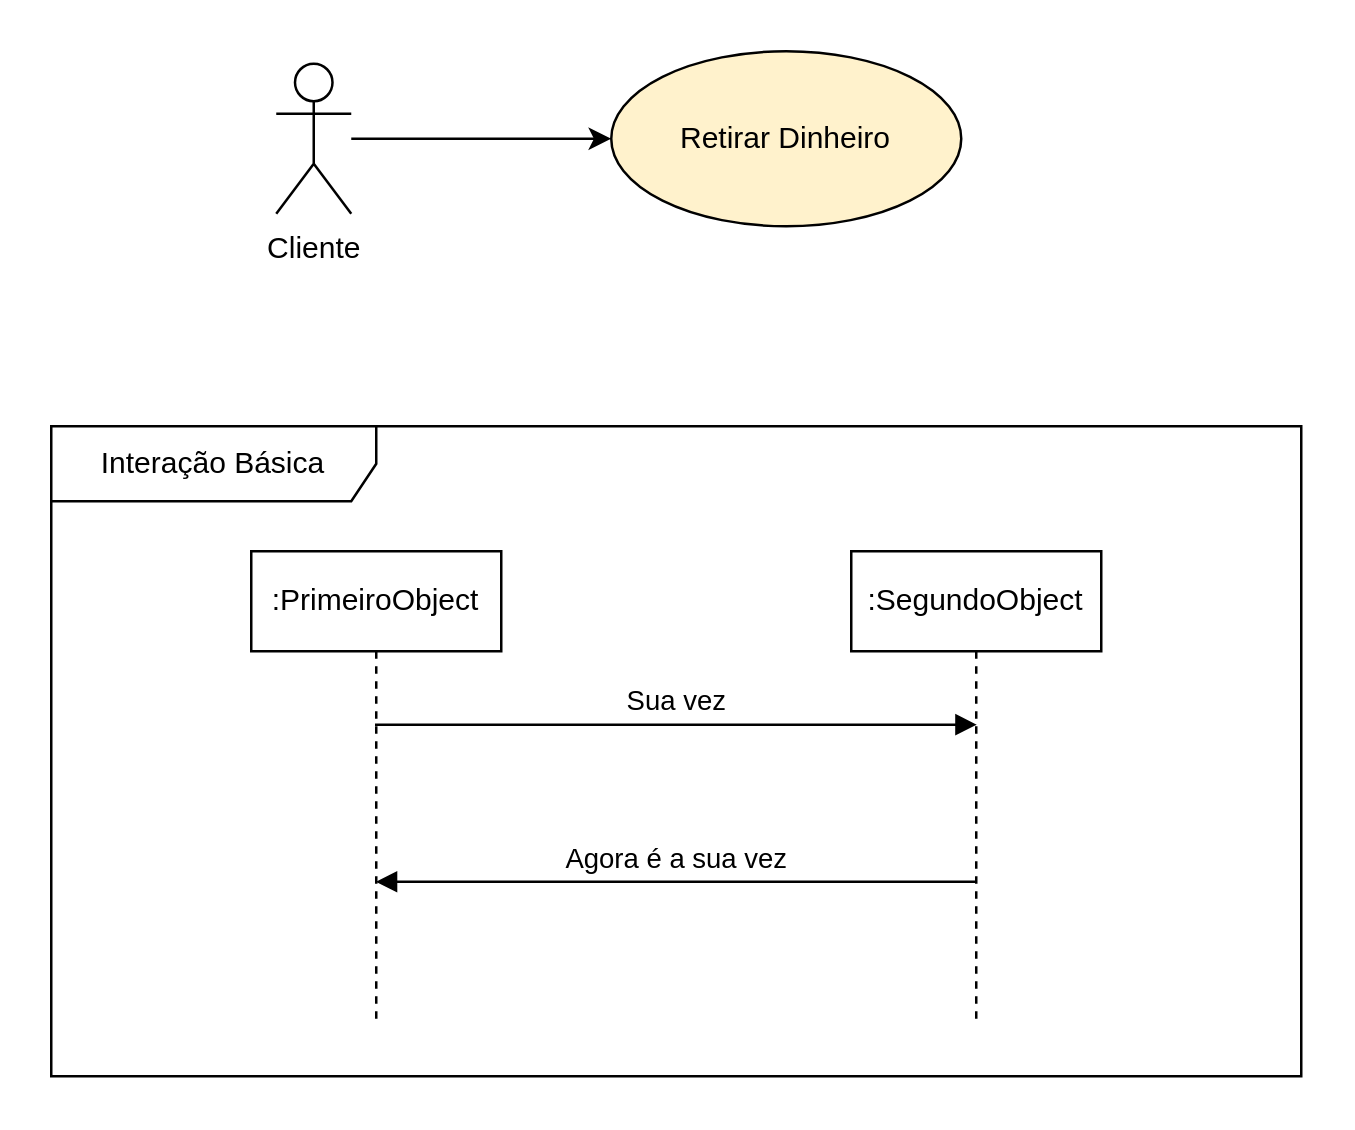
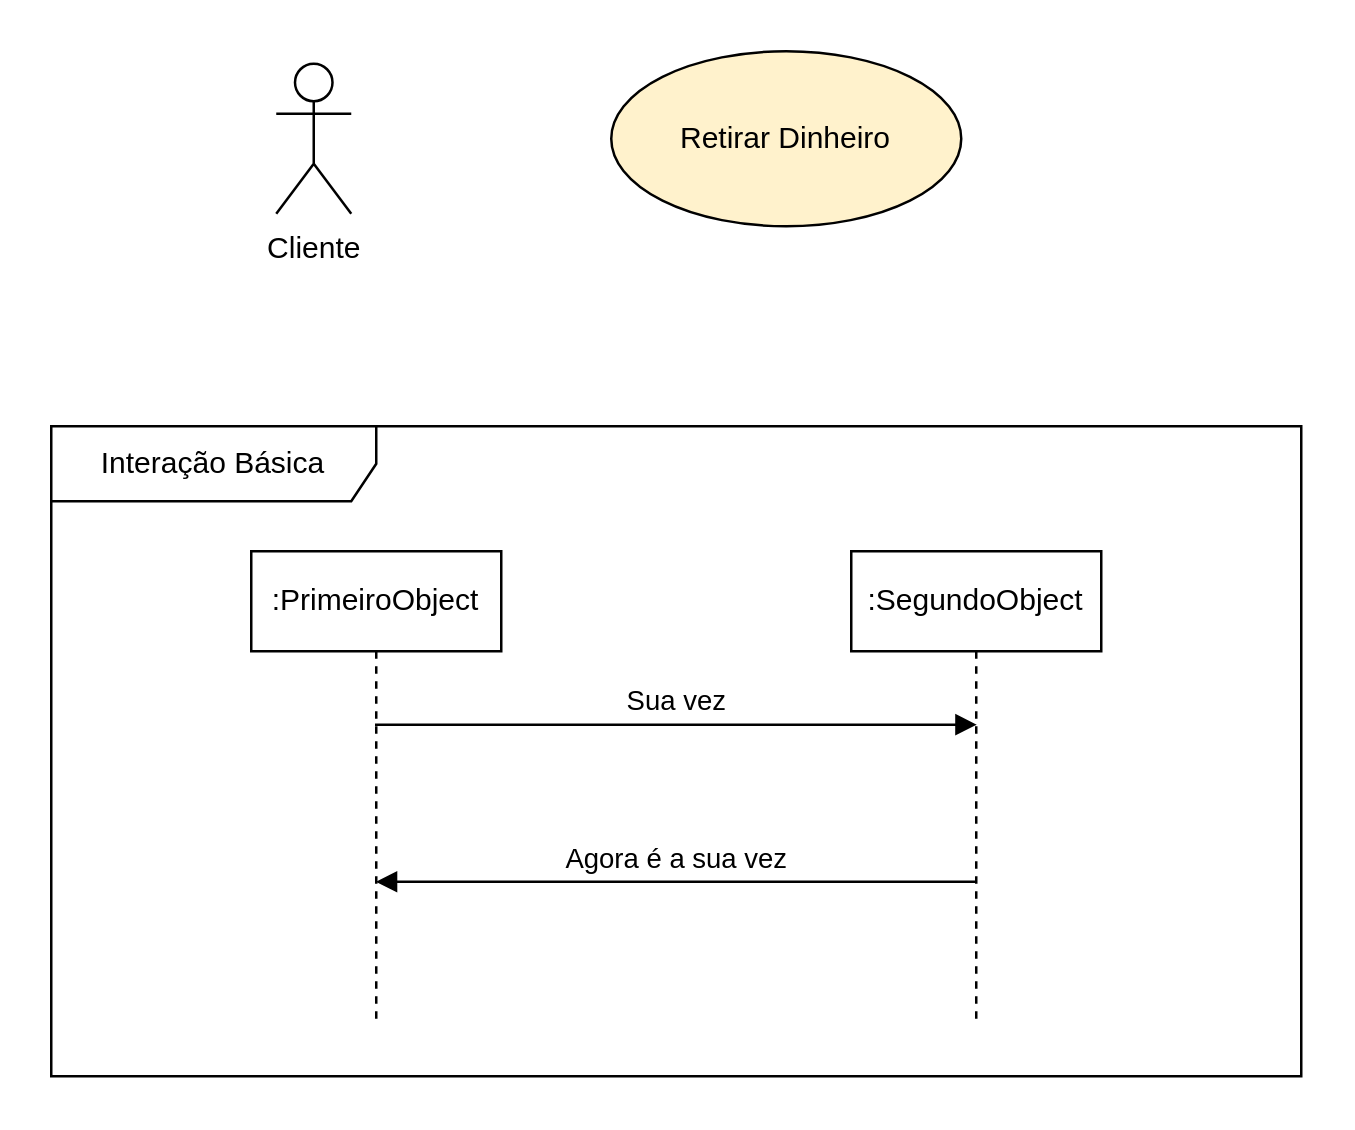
(473, 139) -> none
